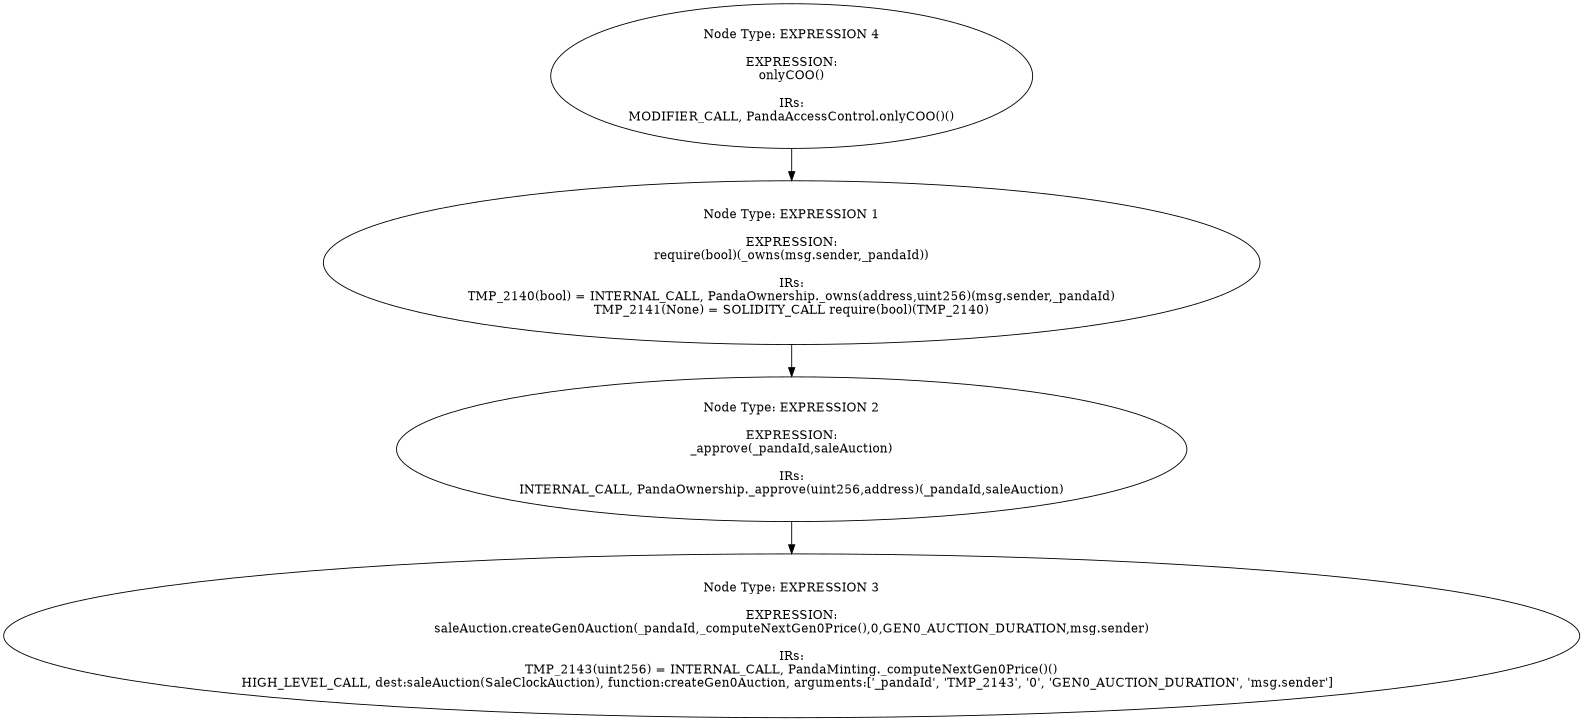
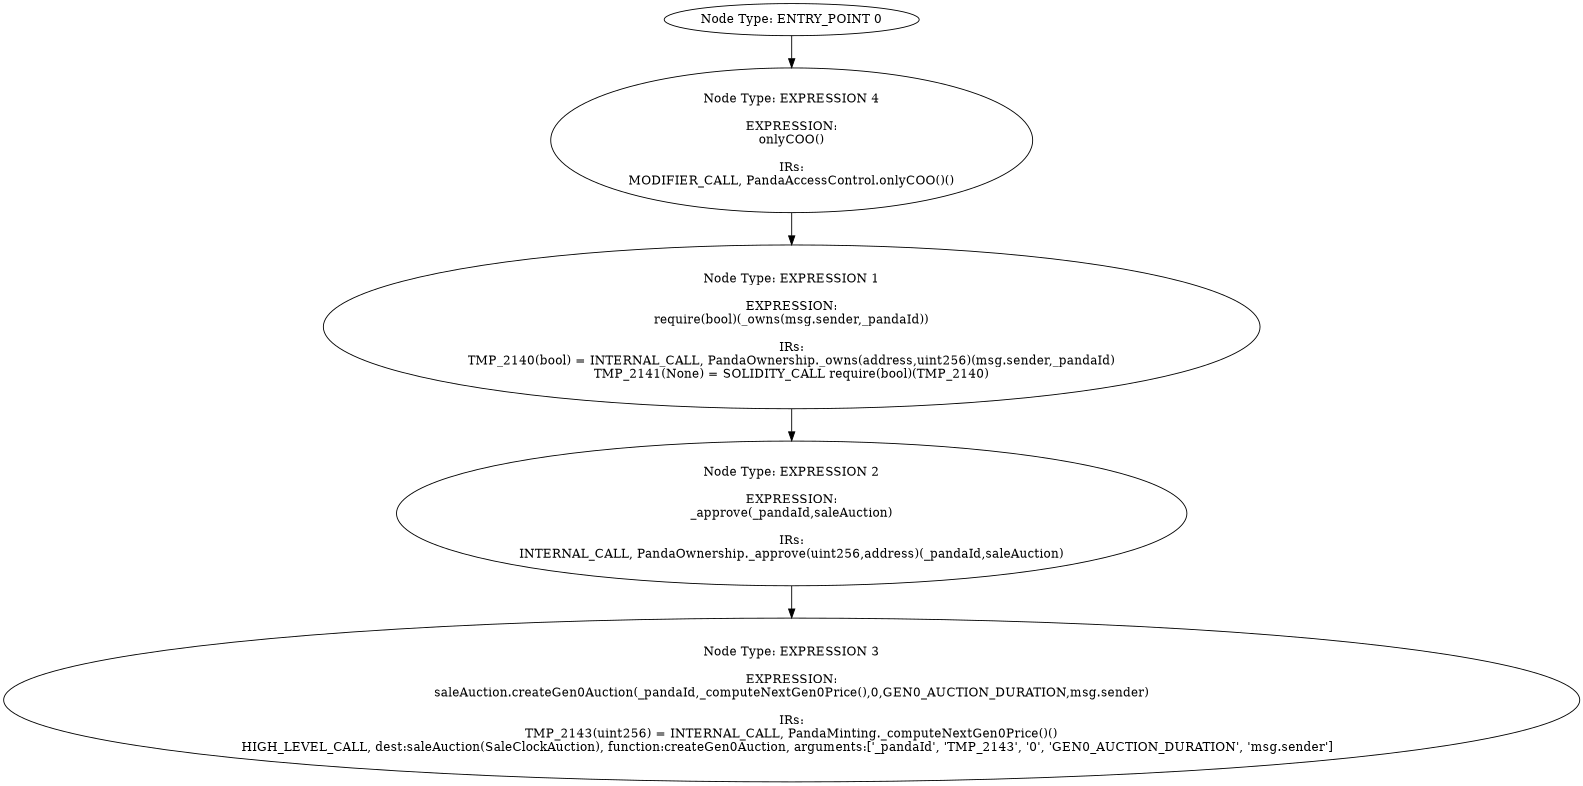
none -> (792, 20)
